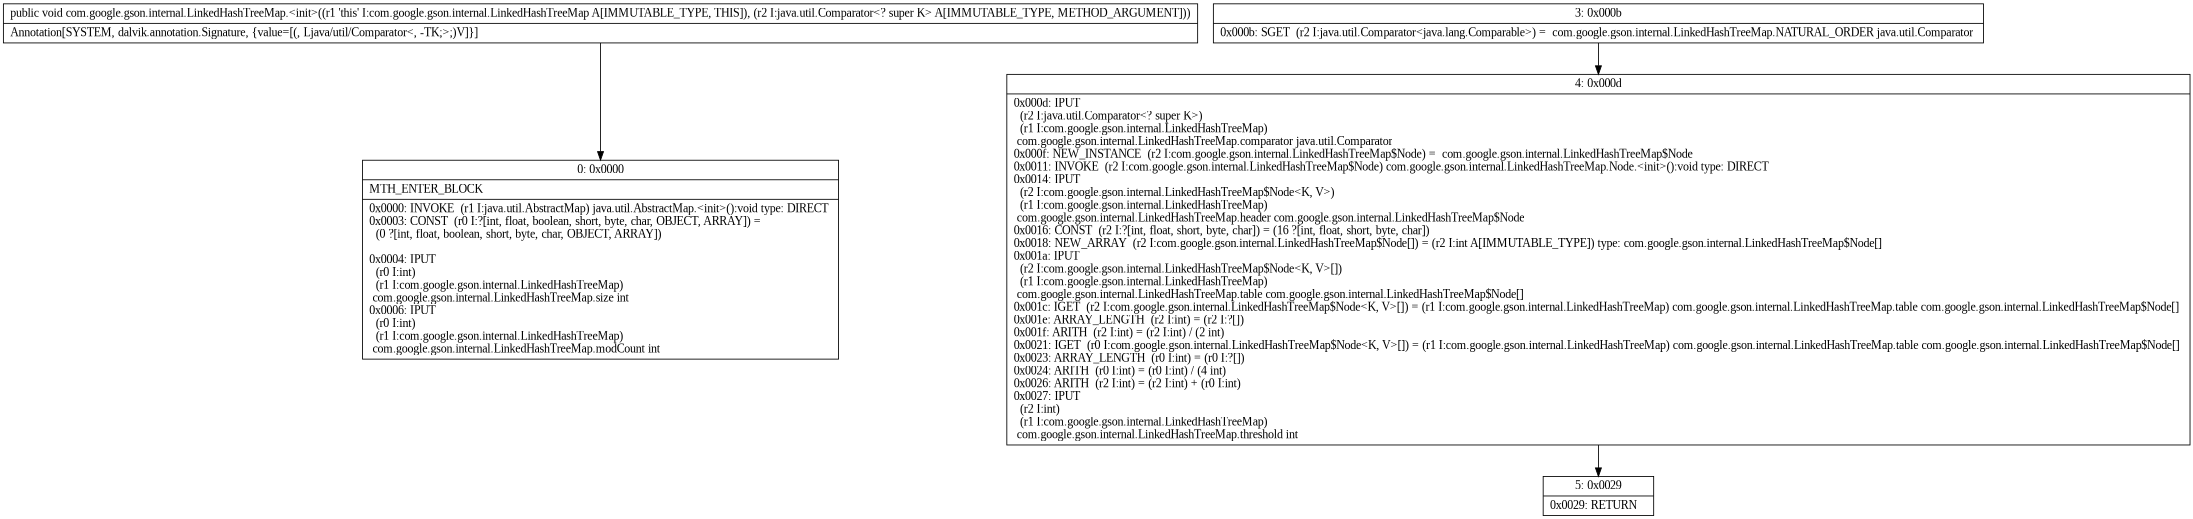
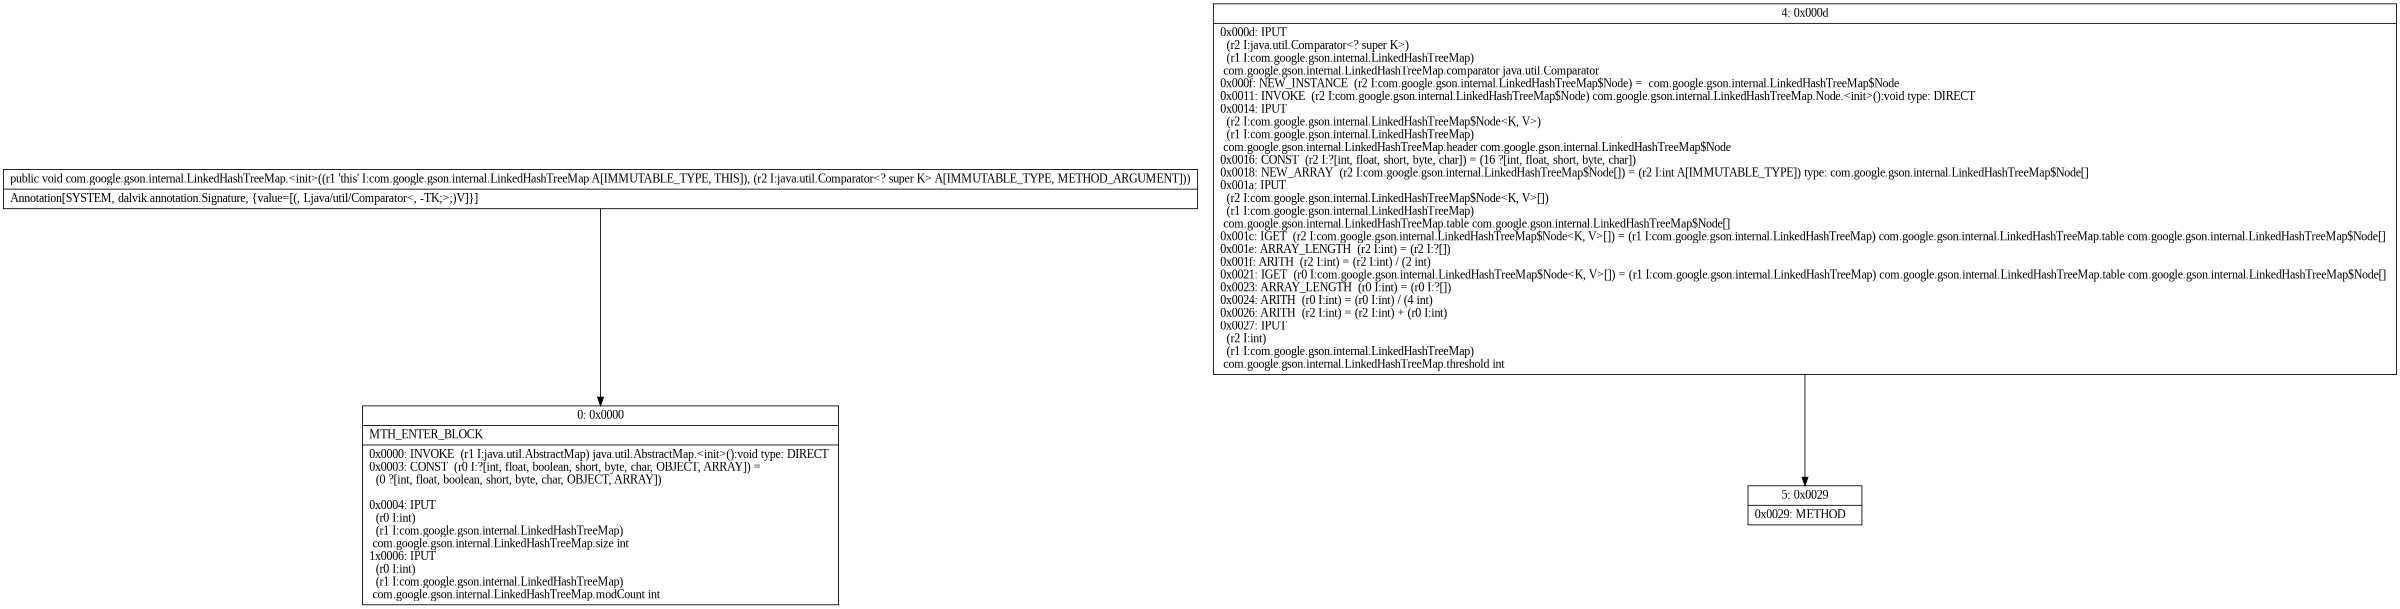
(1598, 23) -> none
(406, 311) -> (406, 556)
(1598, 505) -> (1805, 515)
